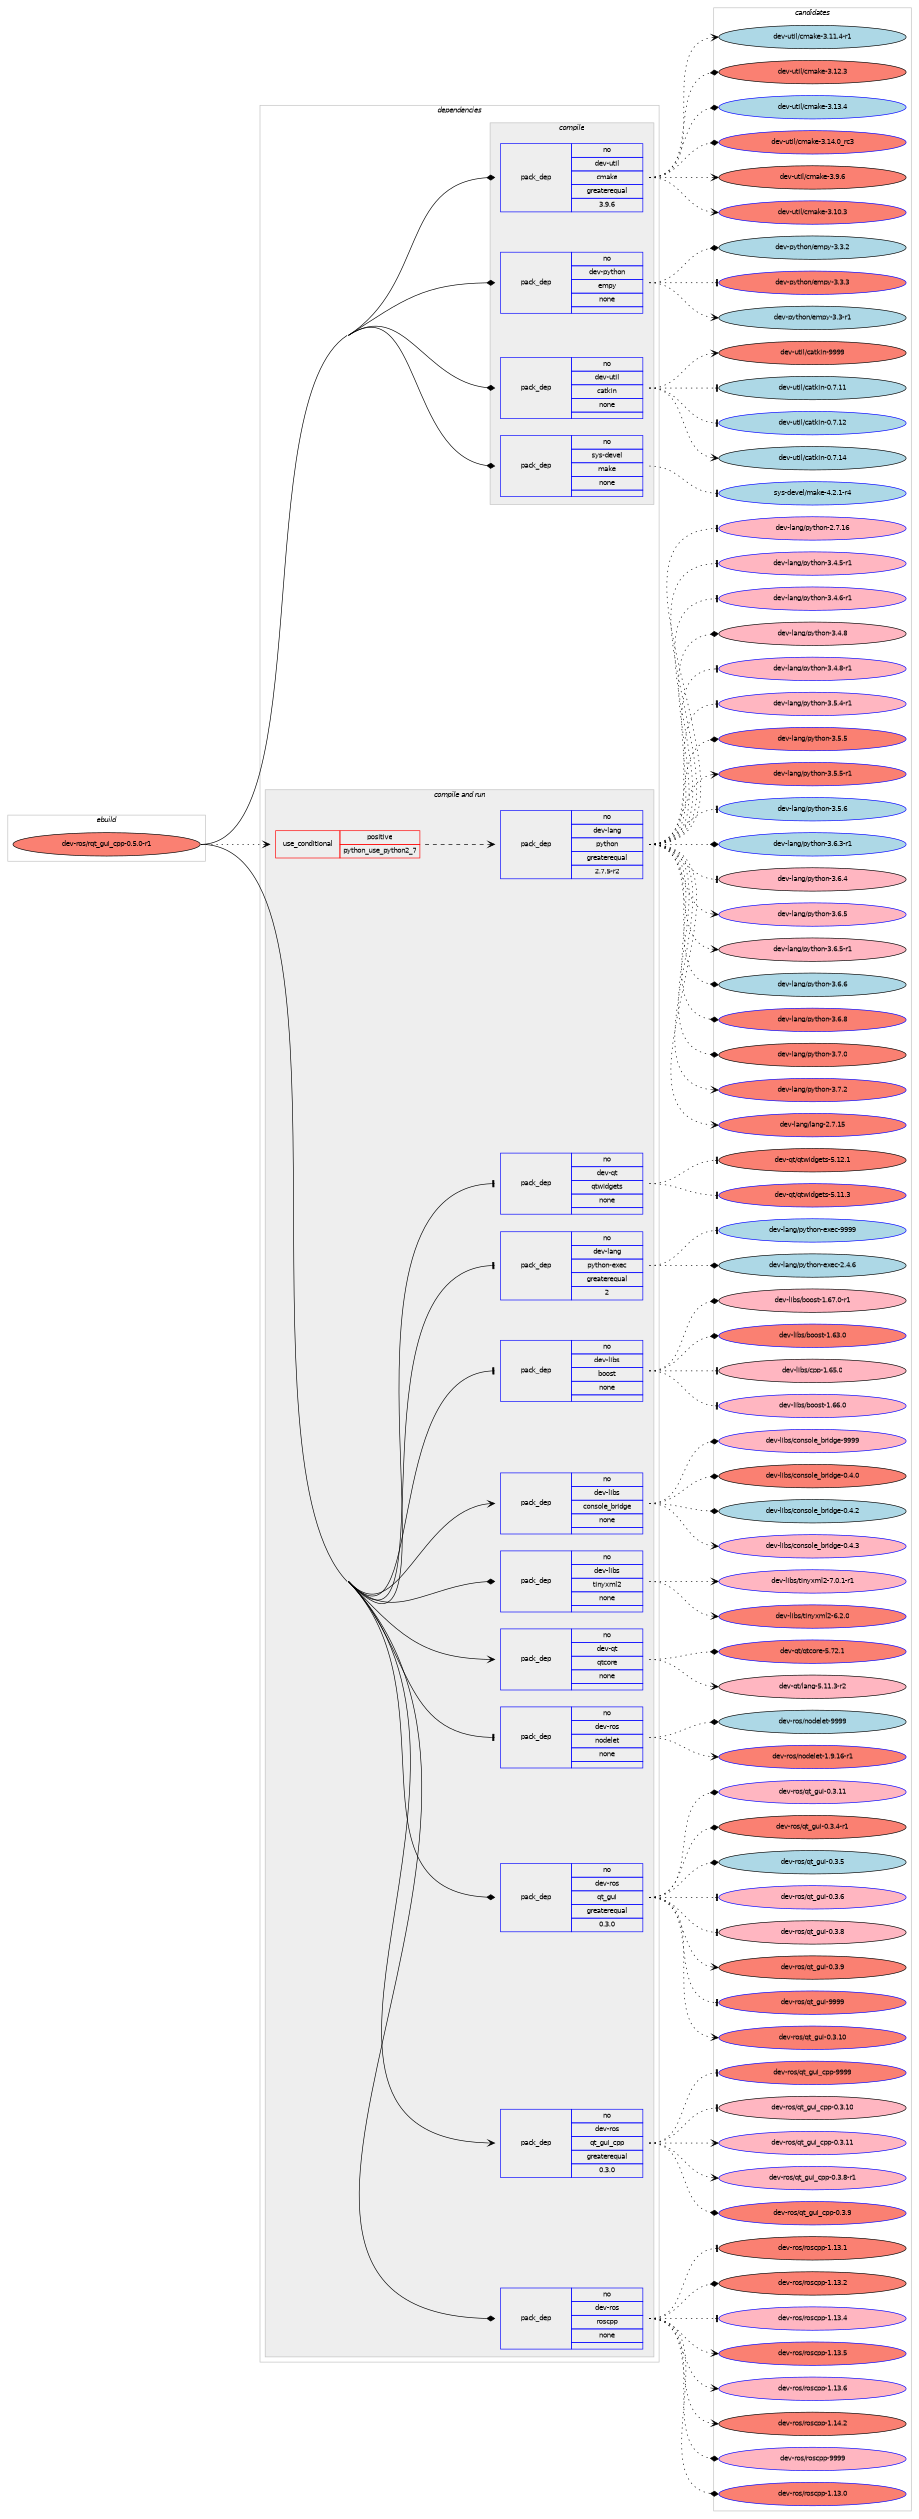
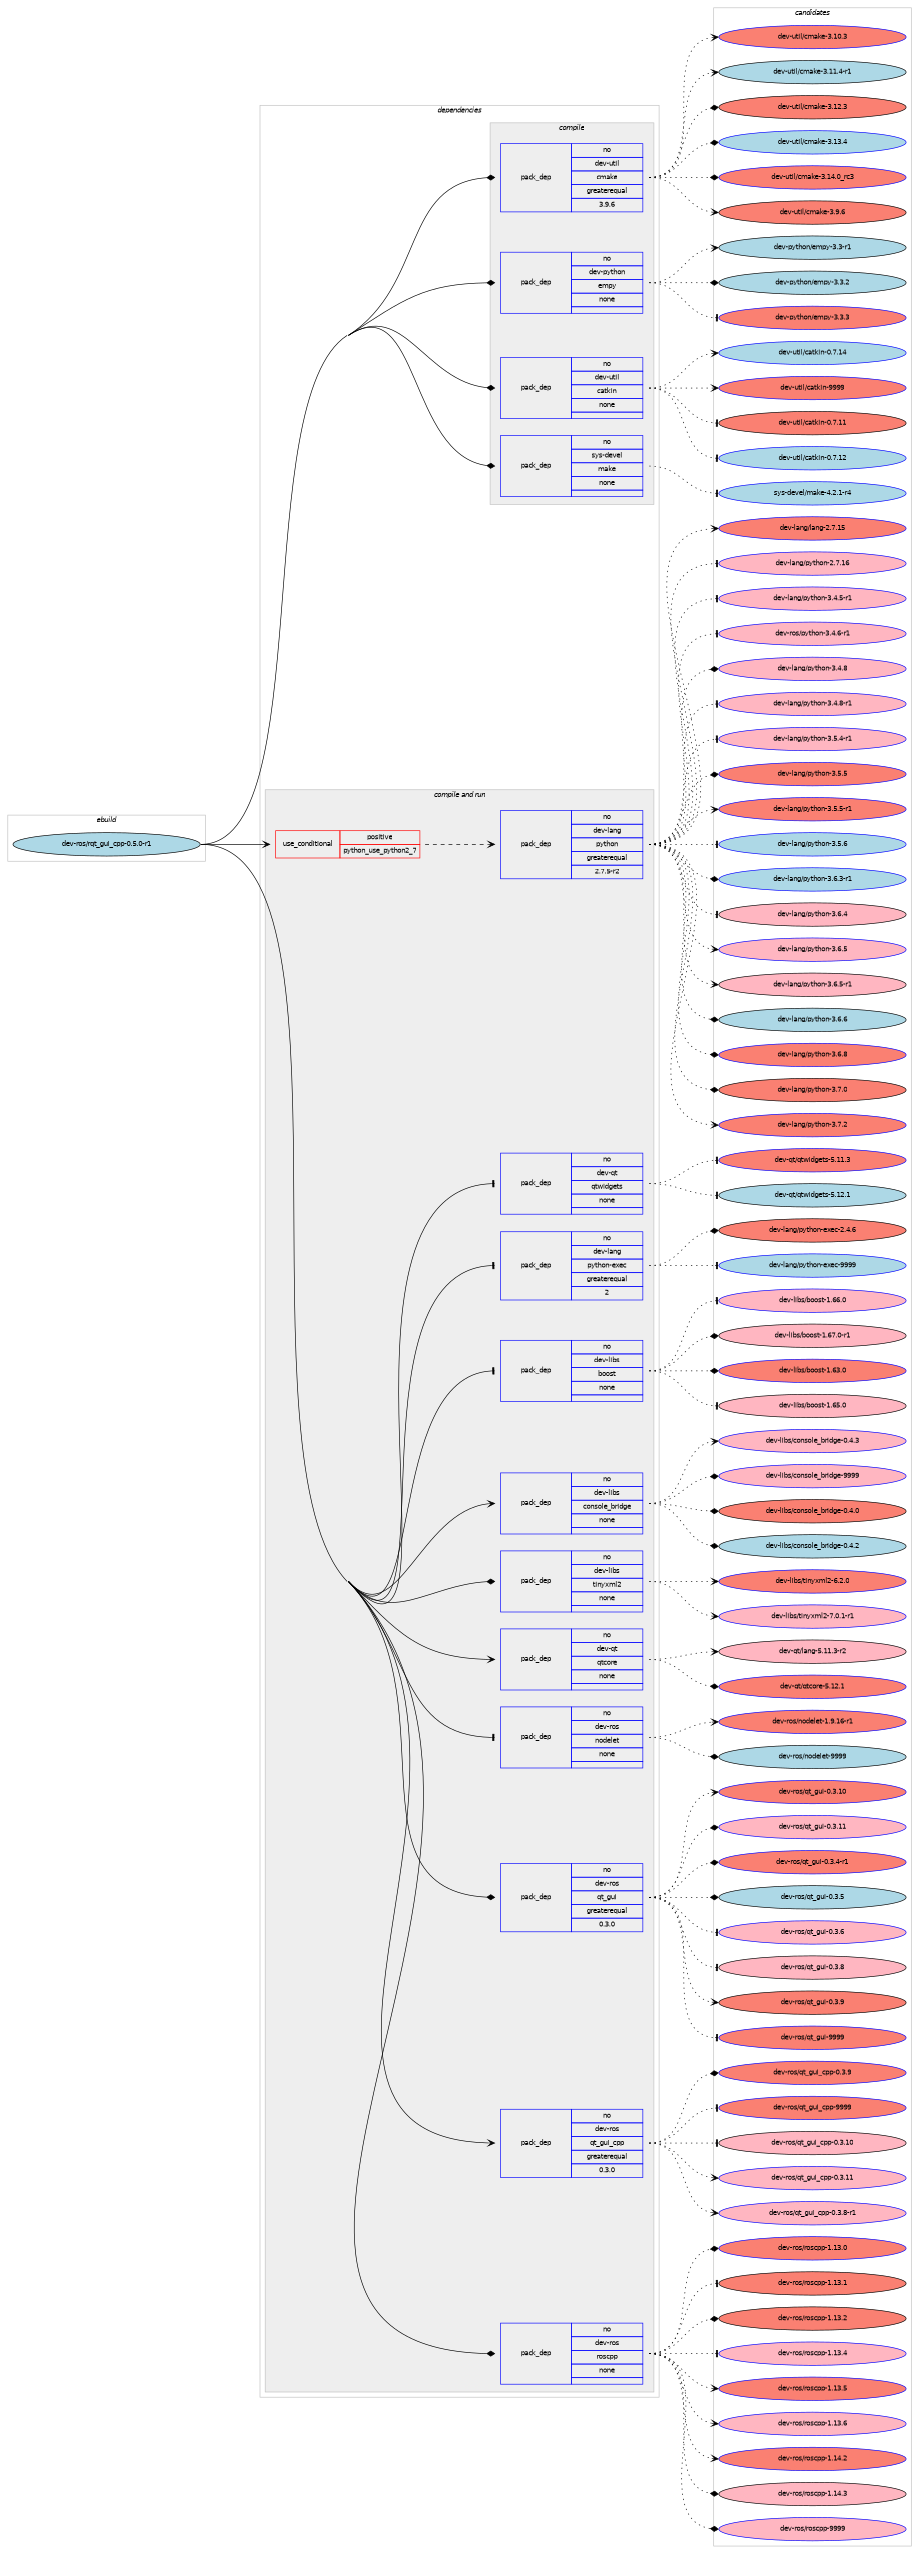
(812, 353) -> (812, 388)
(812, 388) -> (812, 423)
(812, 458) -> (812, 353)
(812, 599) -> (812, 634)
(812, 634) -> (812, 669)
(107, 844) -> (107, 844)
(232, 844) -> (232, 844)
(812, 1160) -> (812, 1195)
(812, 1266) -> (812, 1230)
(812, 1371) -> (812, 1406)
(812, 1652) -> (812, 1687)
(812, 1827) -> (812, 1862)
(812, 2424) -> (812, 2459)
none -> (812, 2494)
